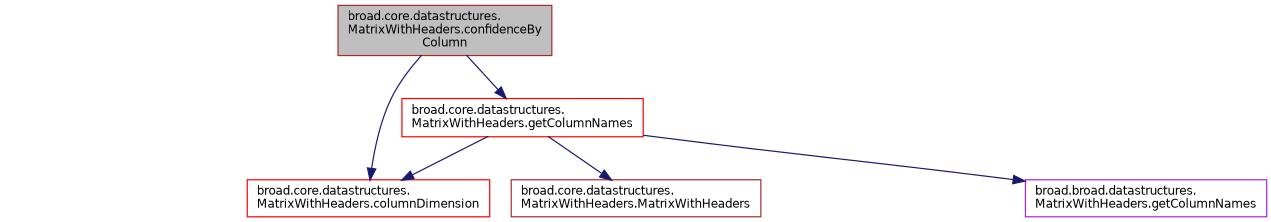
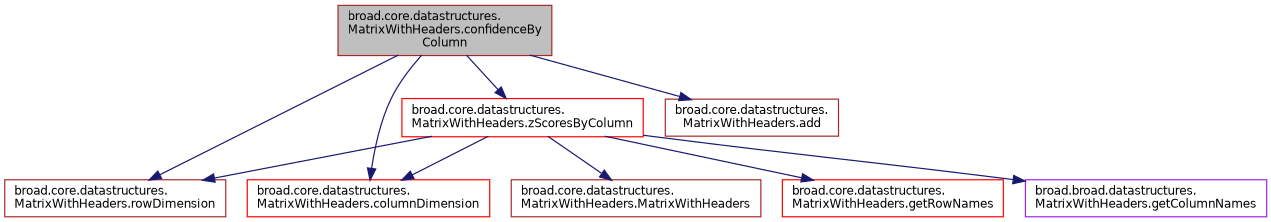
(523, 118) -> (523, 118)
none -> (752, 118)
none -> (115, 198)
none -> (893, 198)
